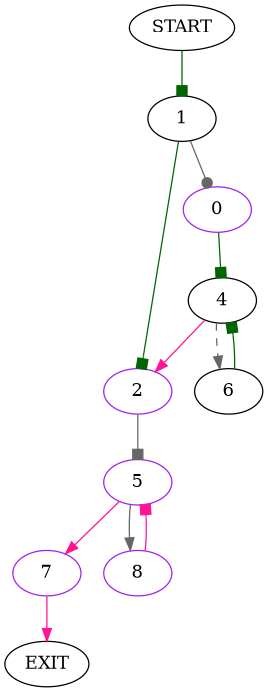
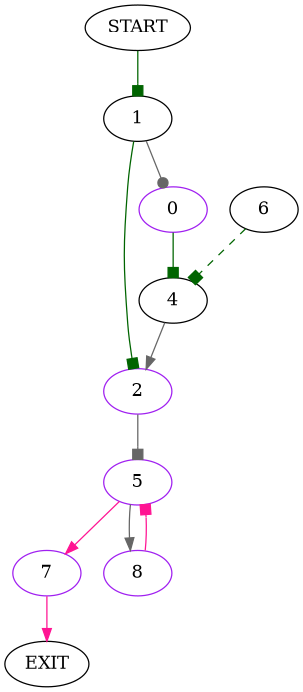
(217, 340) -> none
(185, 341) -> (158, 340)
(234, 352) -> (223, 250)
